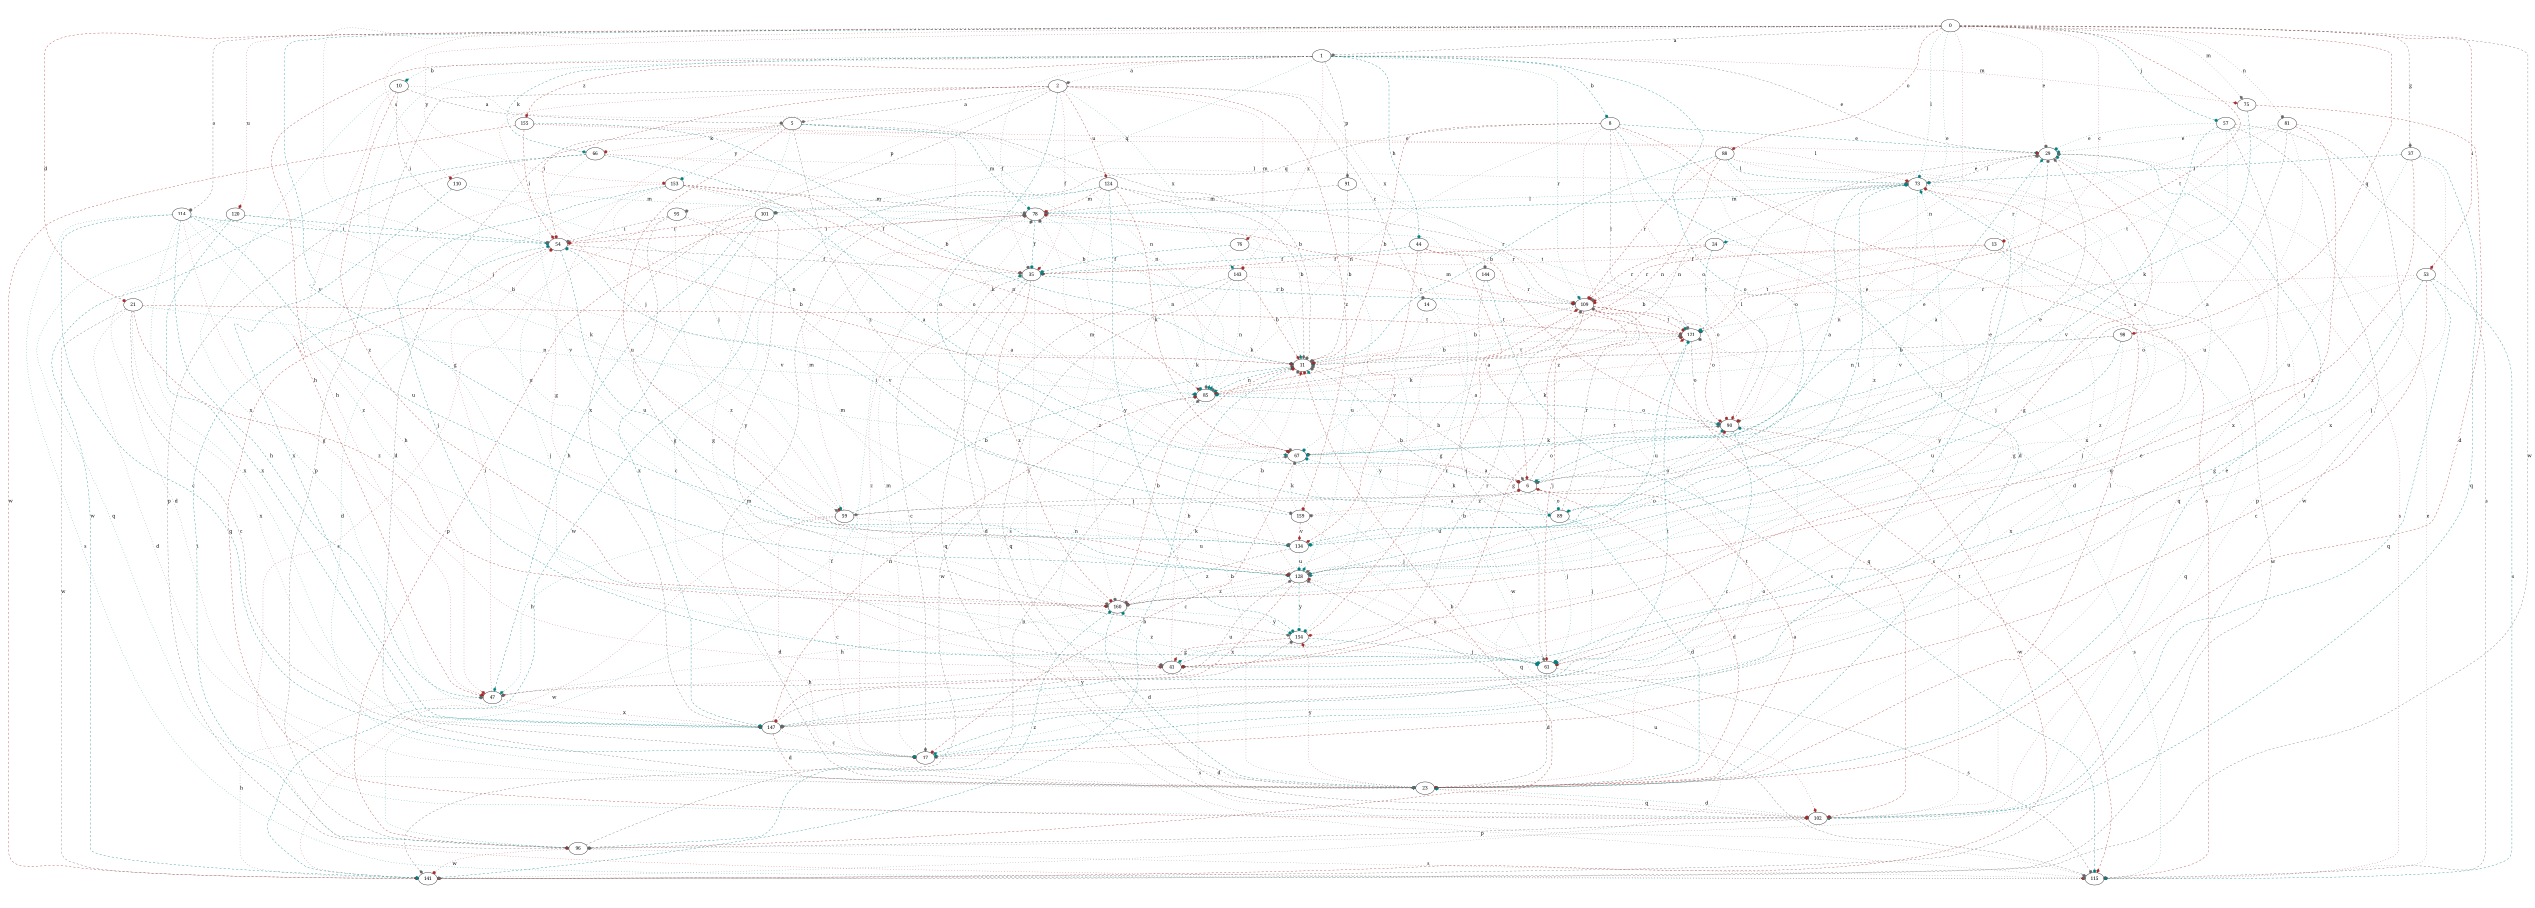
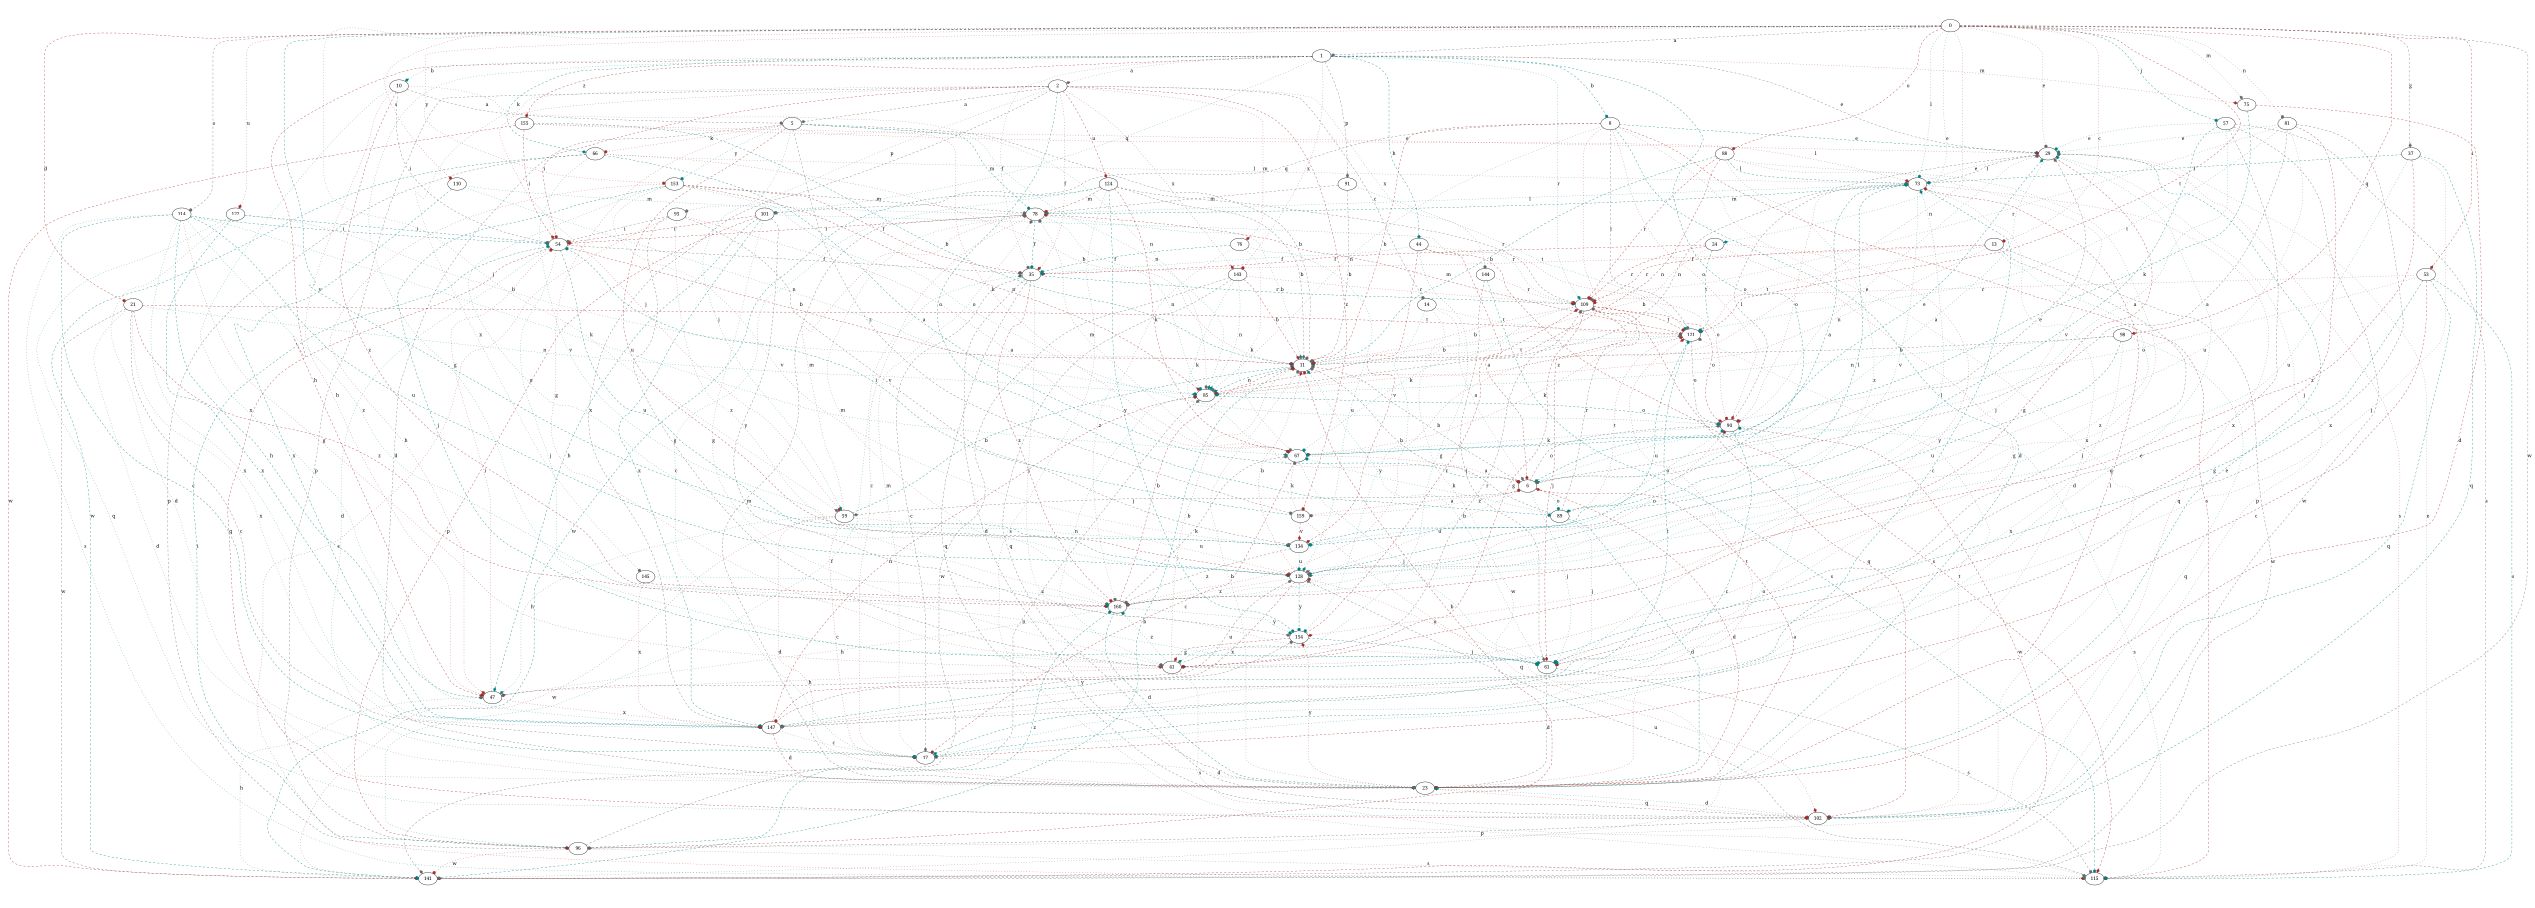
(1152, 165) -> (1152, 165)
(236, 214) -> (236, 214)
(1236, 260) -> (1236, 260)
(1539, 493) -> none
none -> (646, 577)
